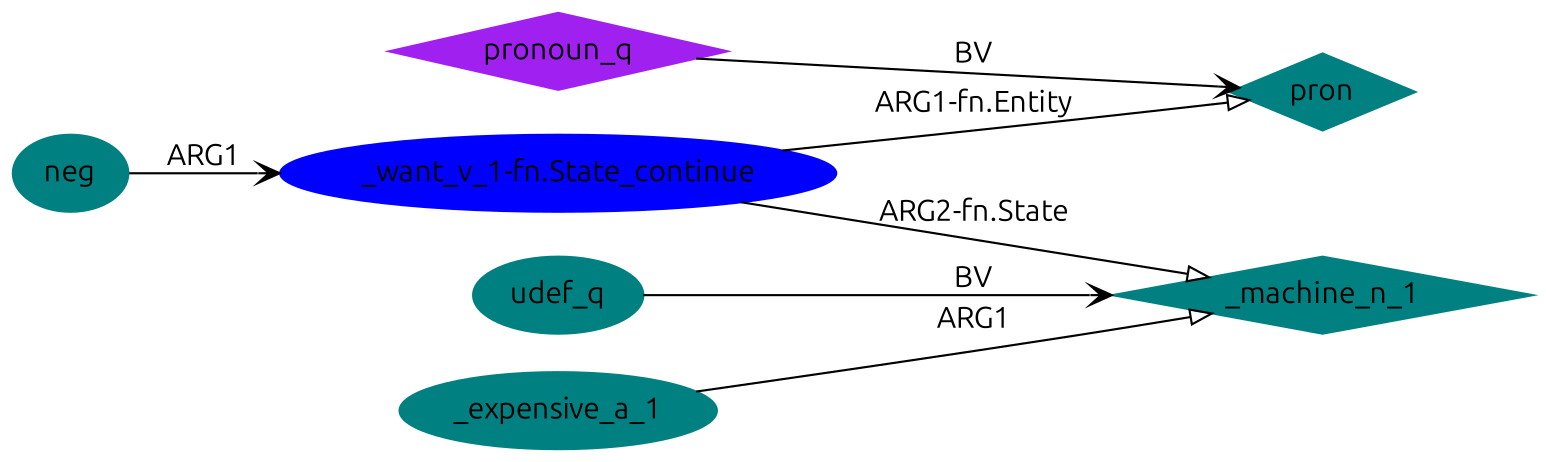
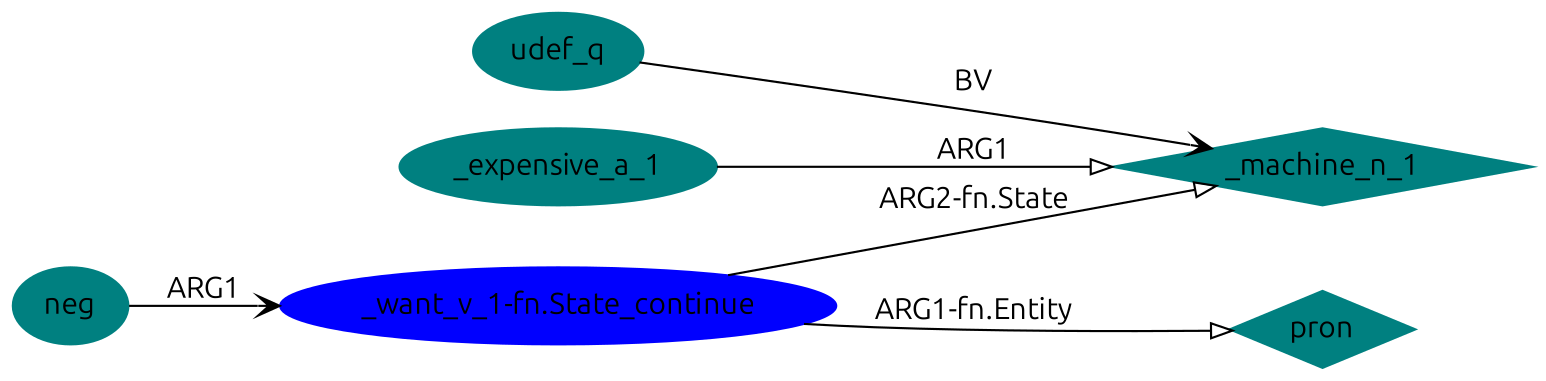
(558, 51) -> none
